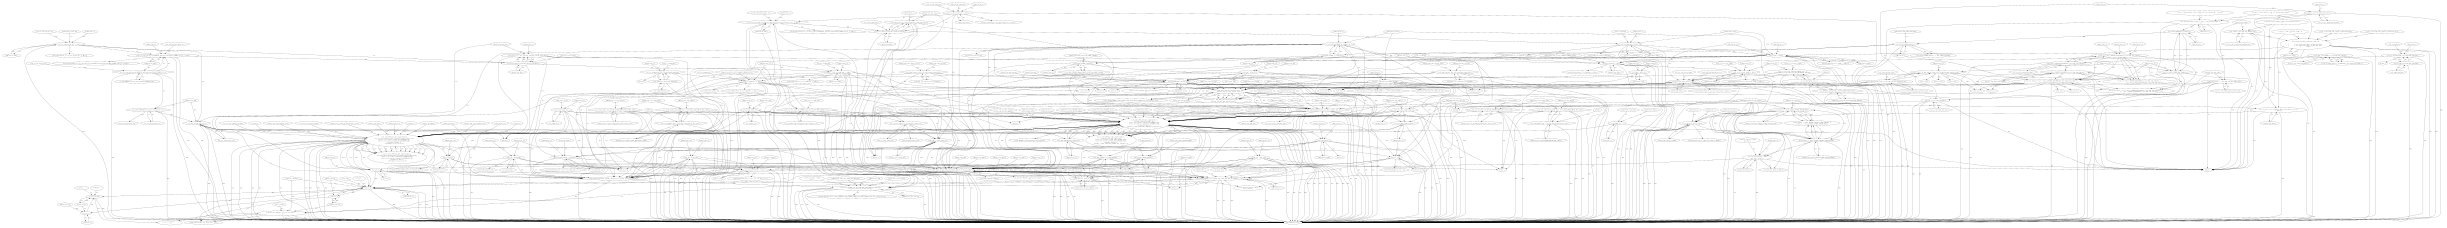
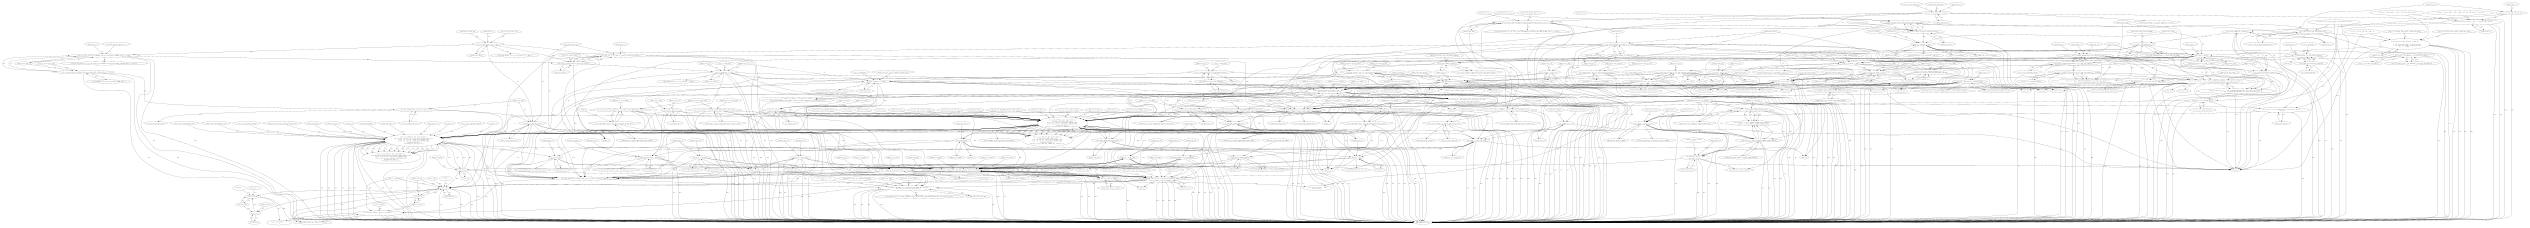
(2329, 22) -> none
